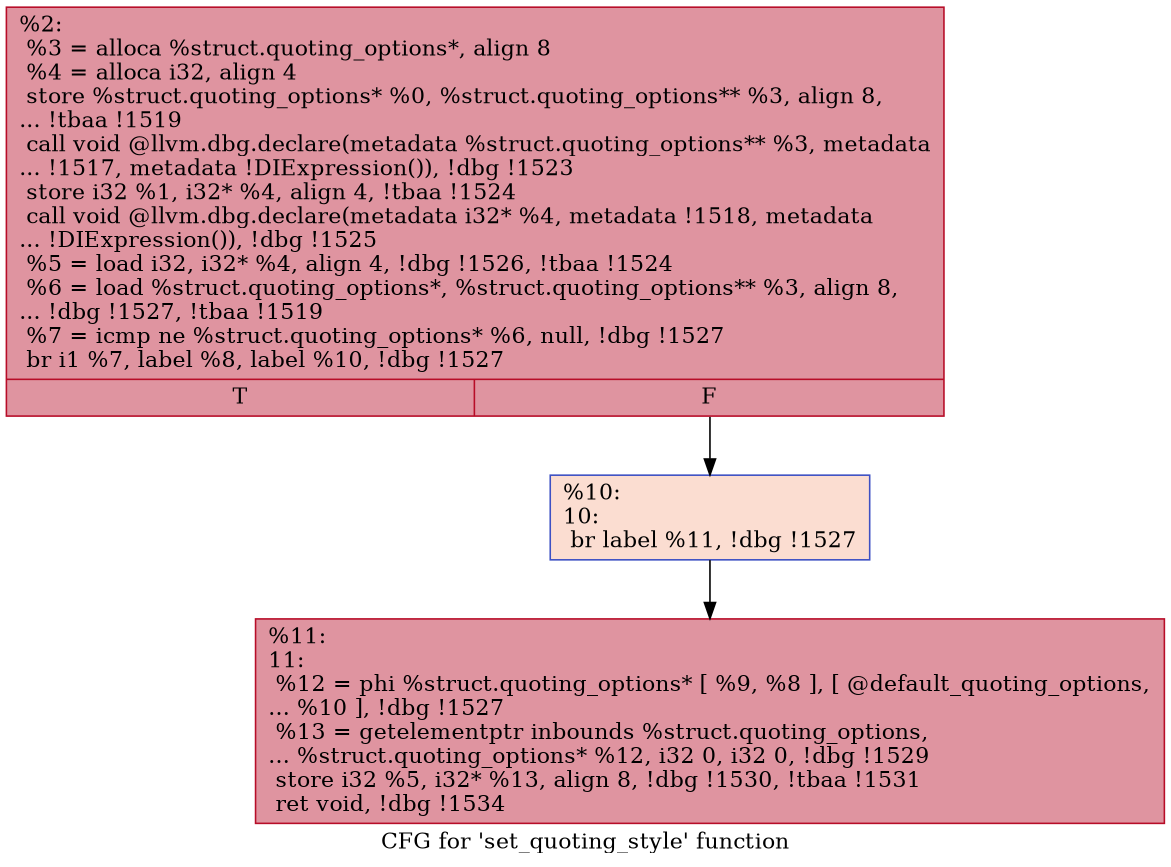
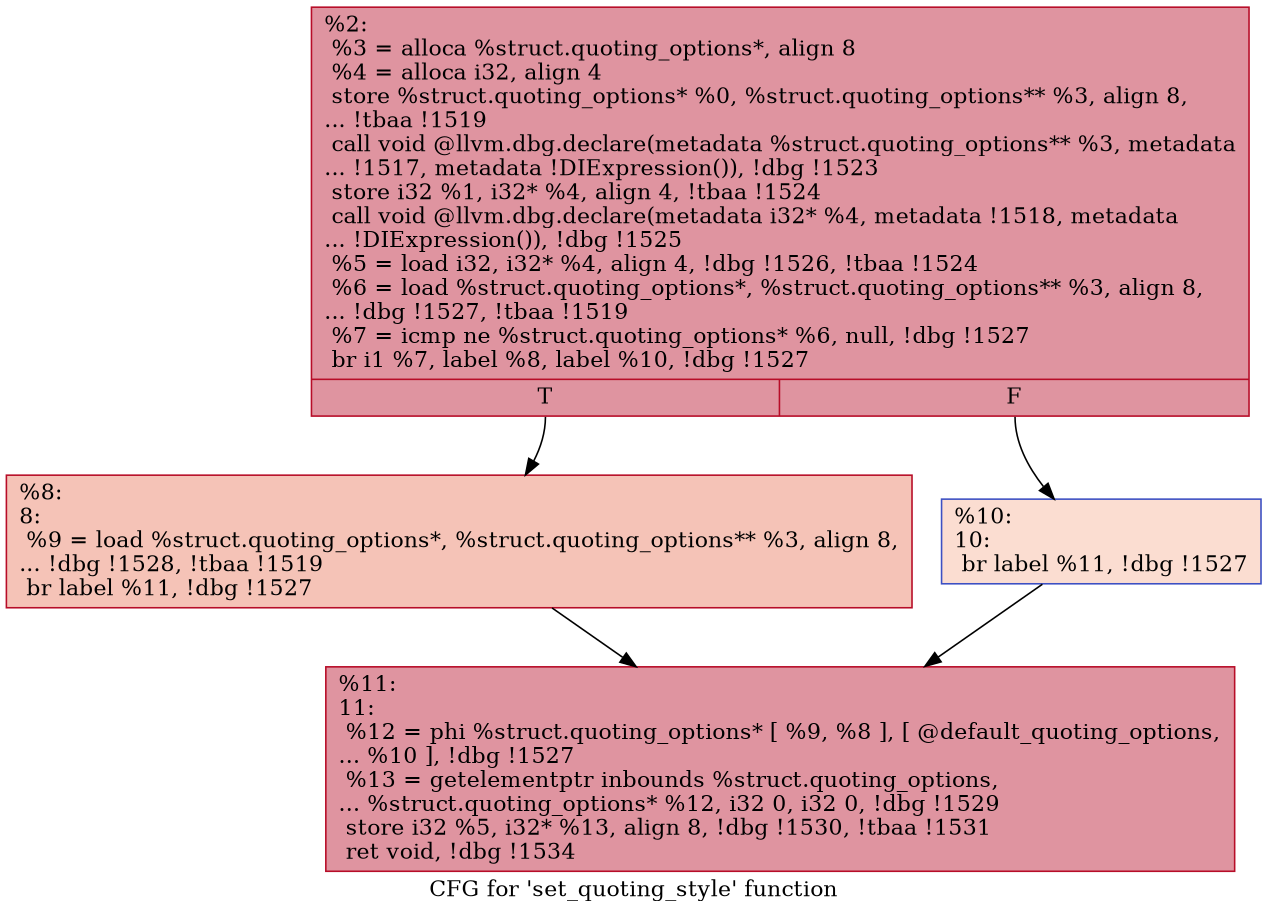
none -> (459, 541)
